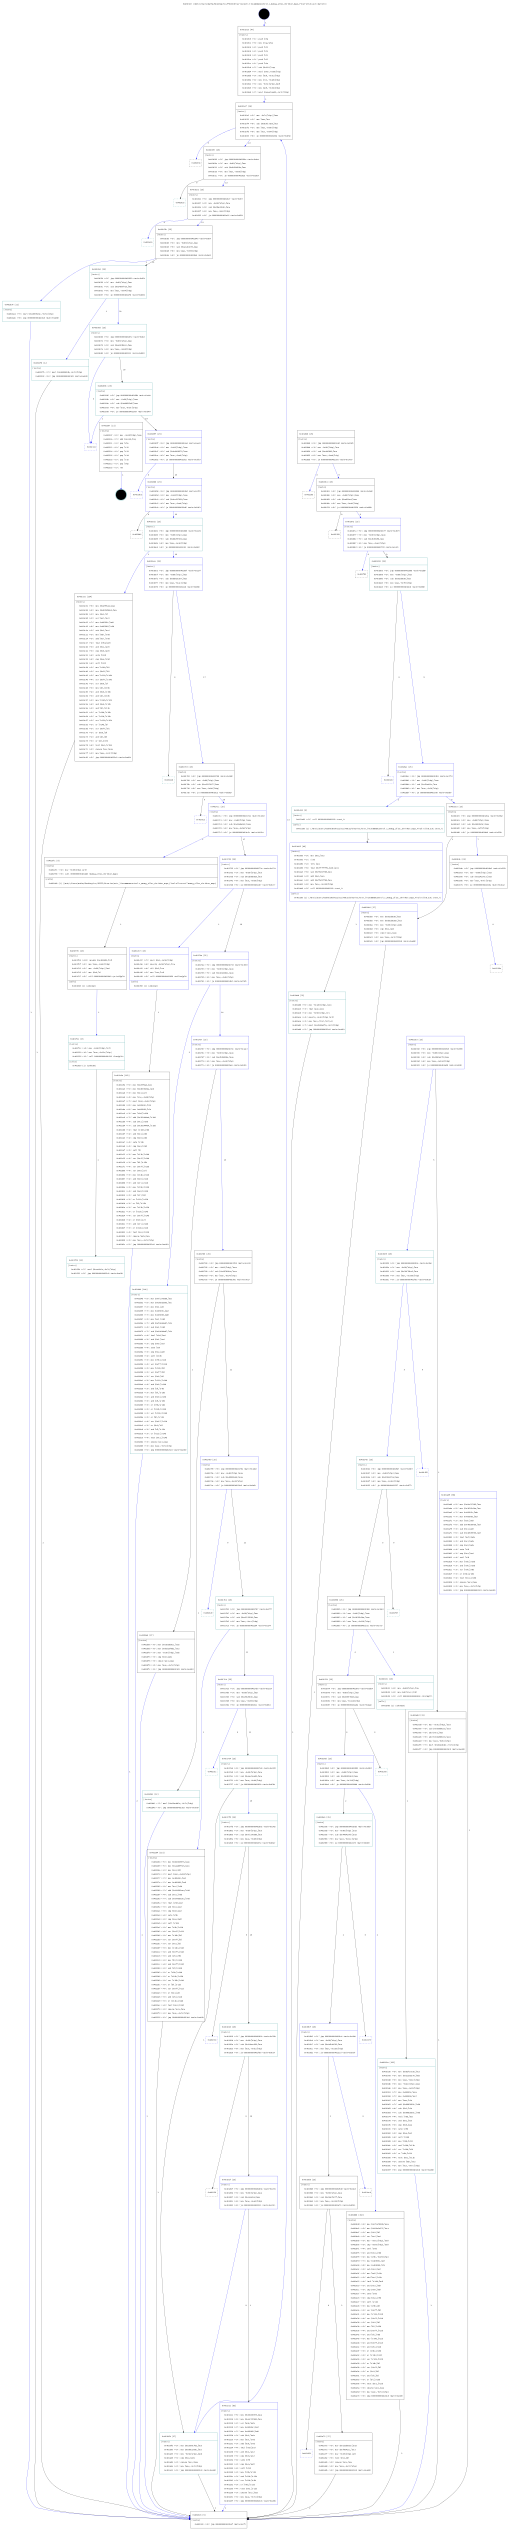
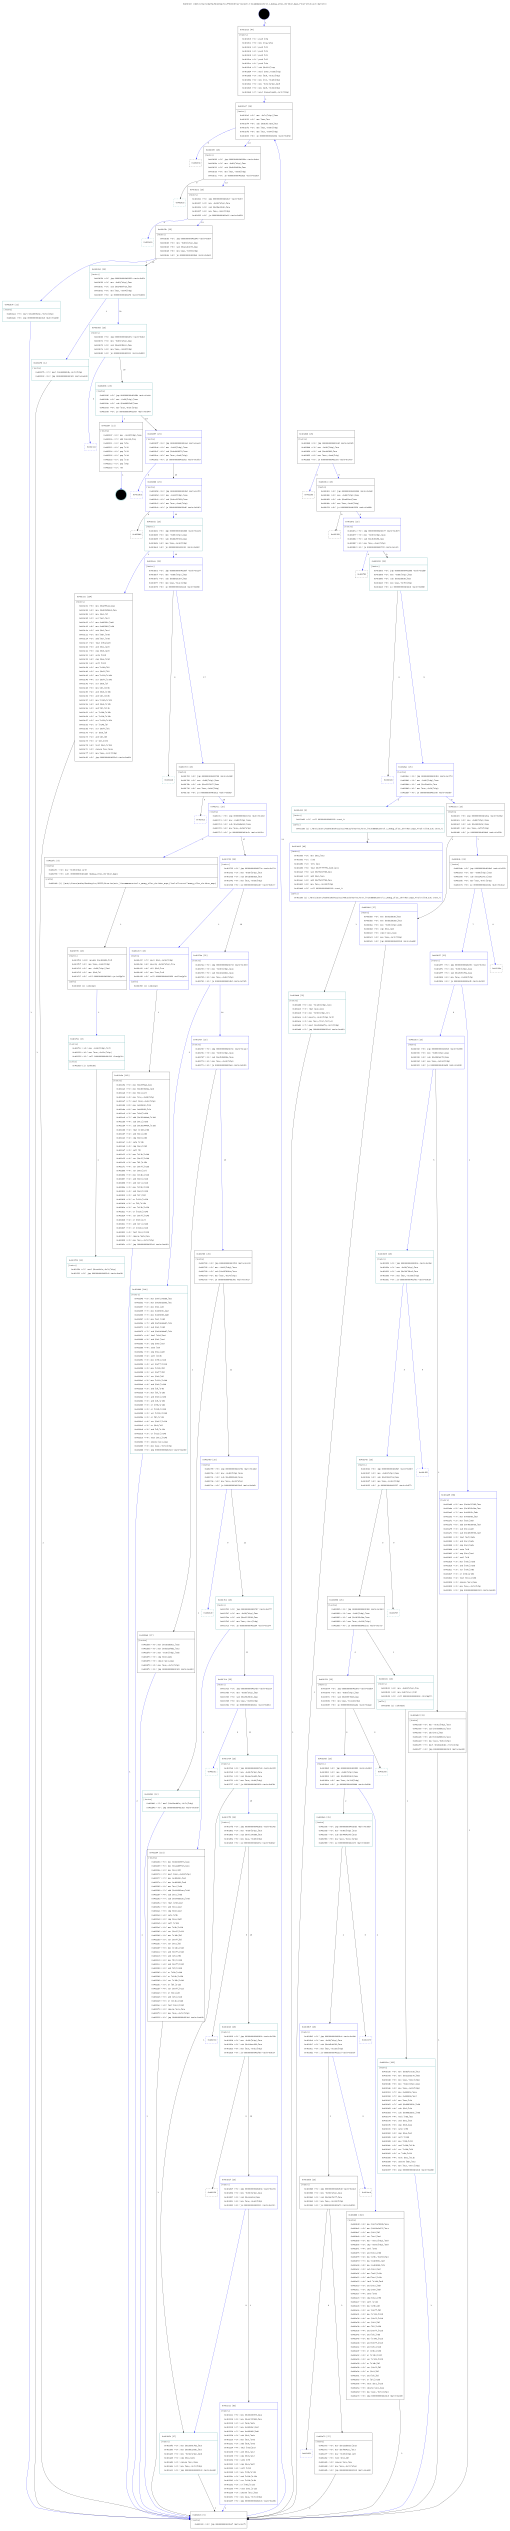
(95, 428) -> (123, 418)
none -> (459, 969)
(286, 1309) -> (281, 1341)
(380, 1652) -> (380, 1652)
